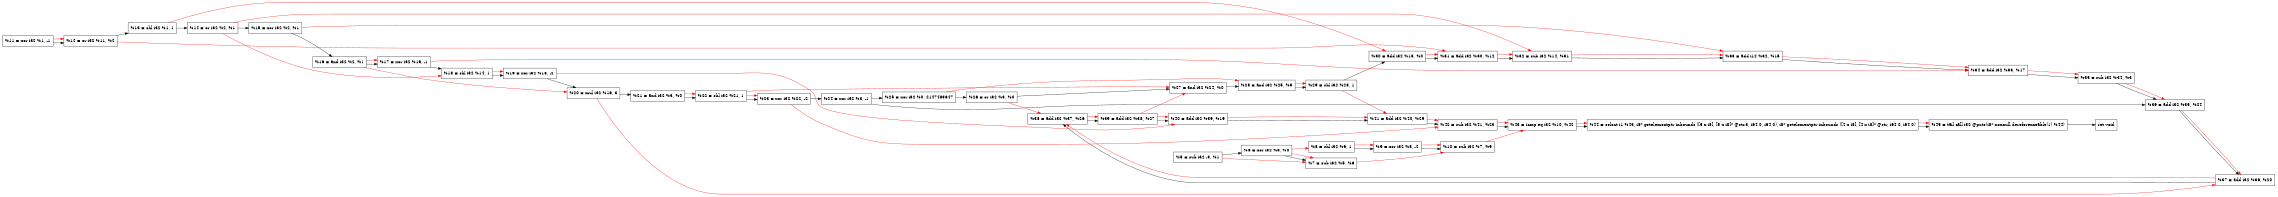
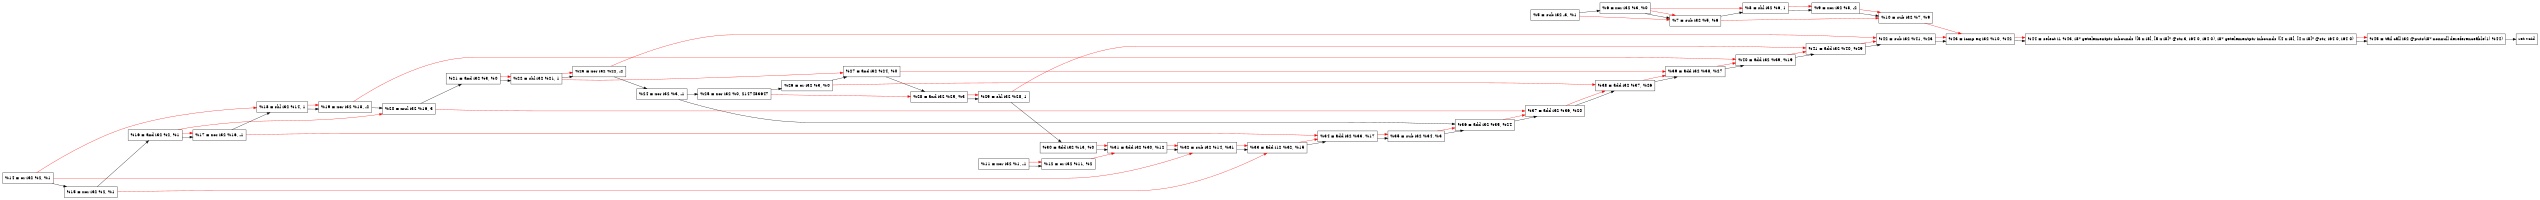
none -> (1730, 15)
(152, 28) -> none
(1164, 103) -> (1281, 72)
